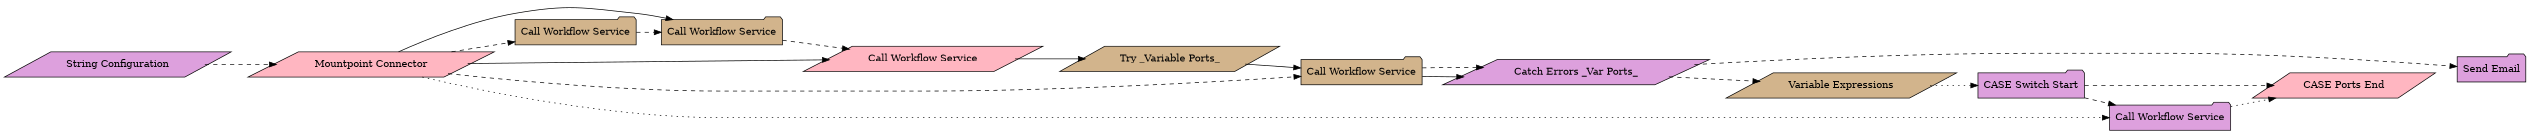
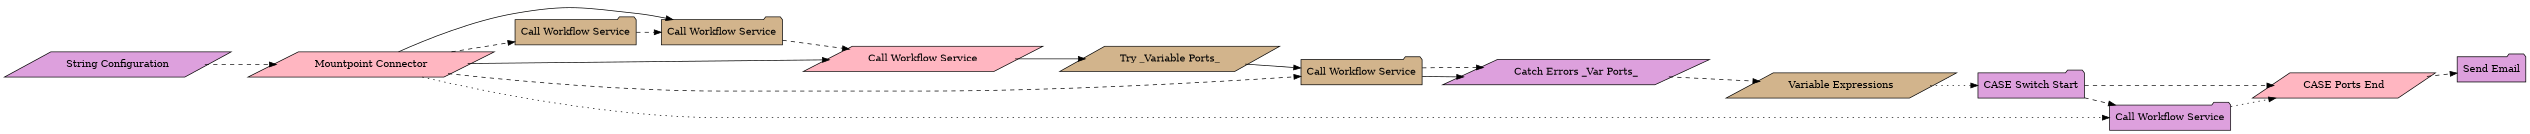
(2072, 53) -> (2438, 75)
